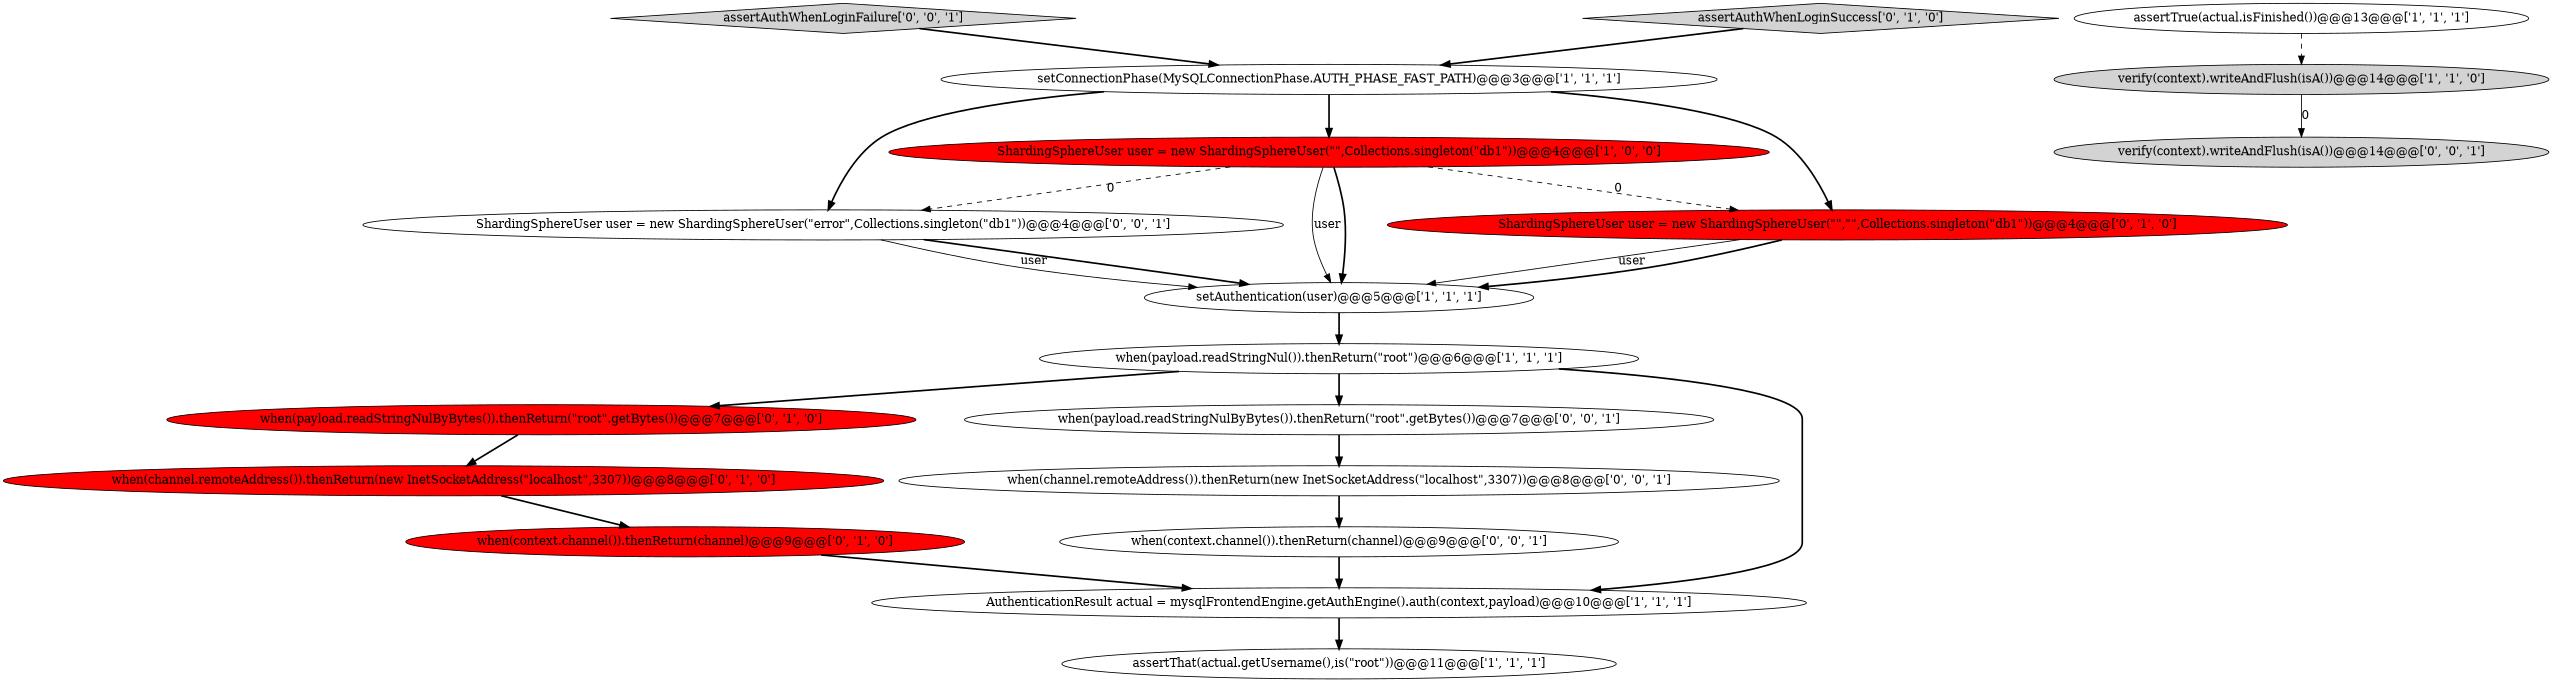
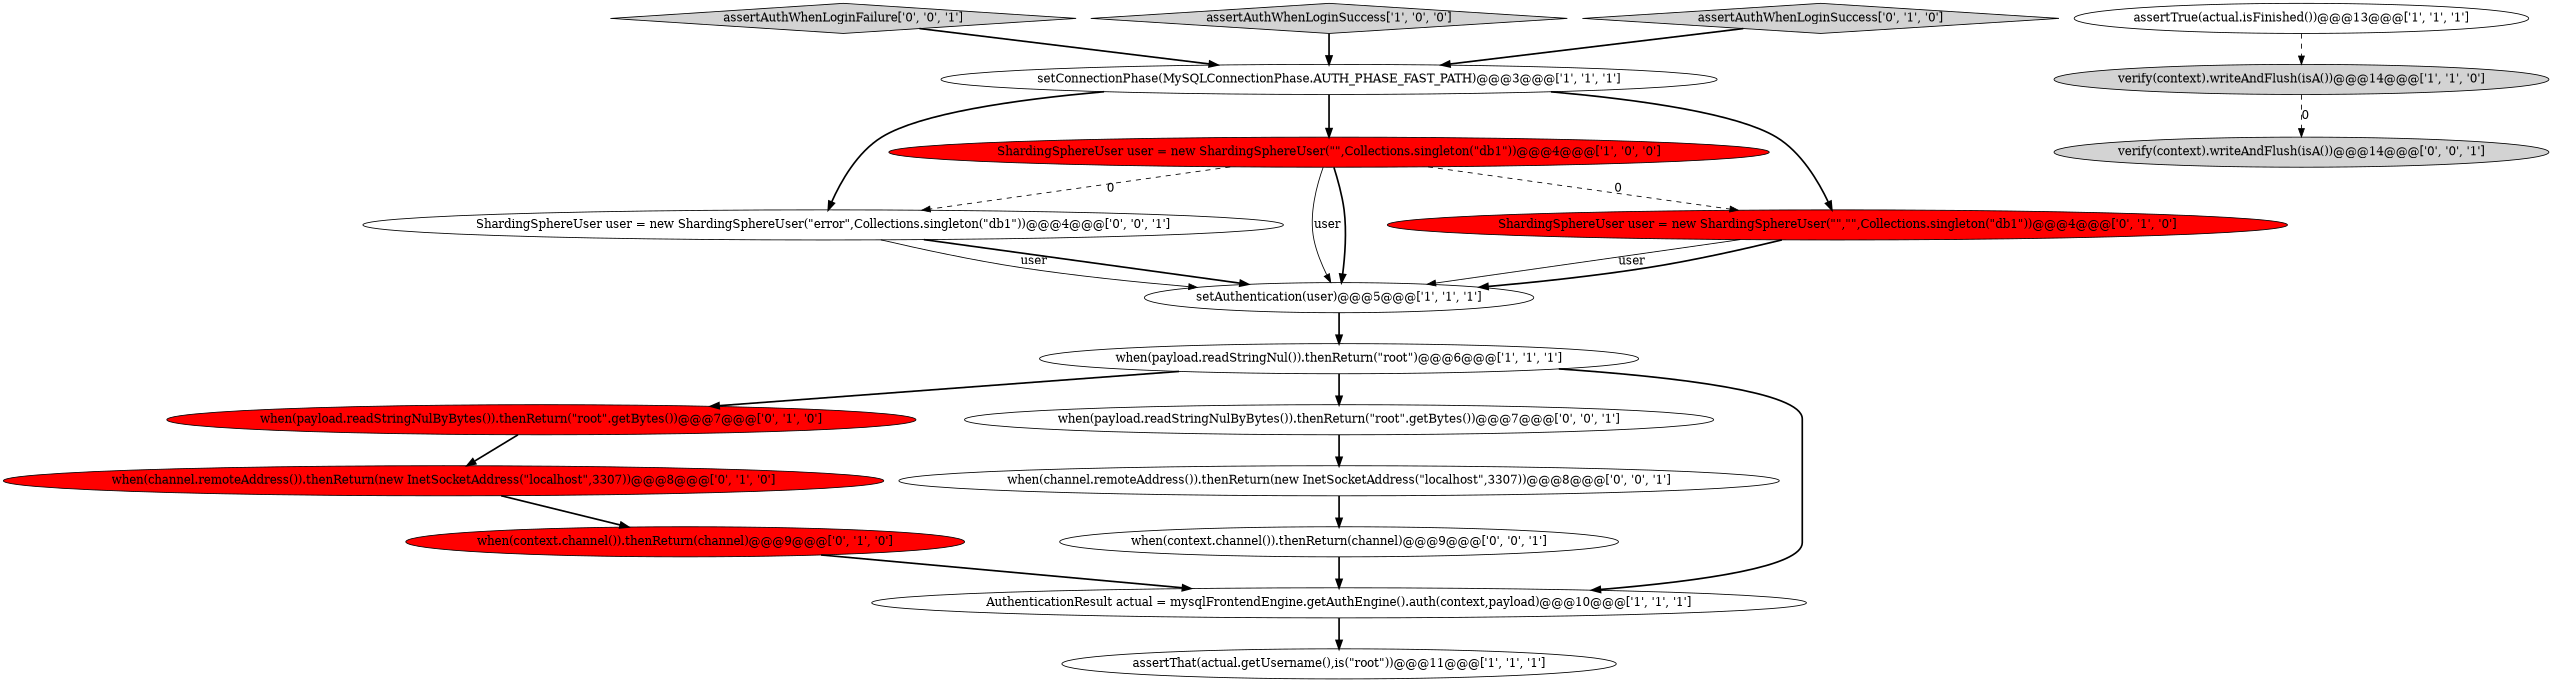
none -> (1329, 18)
(2301, 112) -> (2301, 112)
